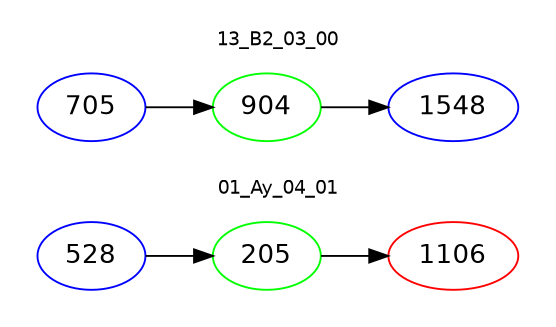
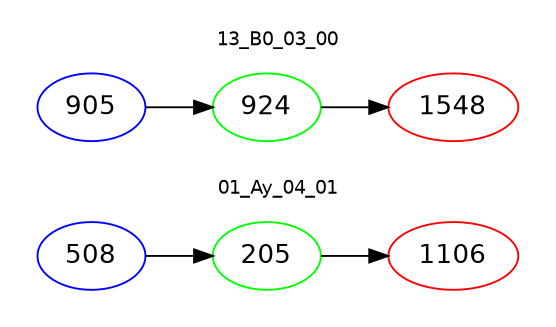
(278, 40) -> (278, 40)
(91, 107) -> (91, 107)
(267, 107) -> (267, 107)
(453, 107) -> (453, 107)
(91, 256) -> (91, 256)
